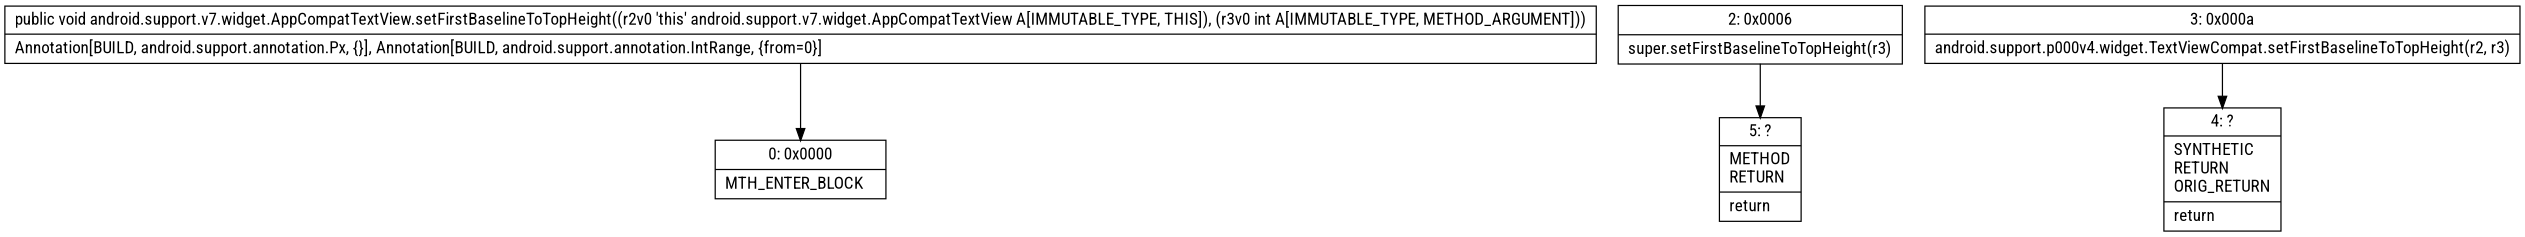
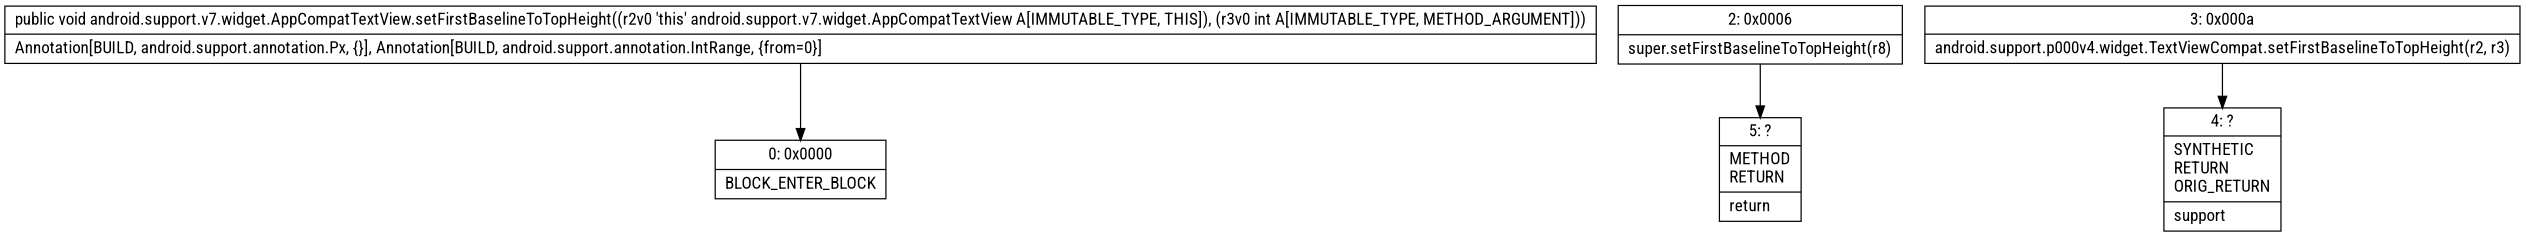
(1760, 49) -> (1760, 49)
(794, 184) -> (801, 184)
(2194, 216) -> (2200, 216)
